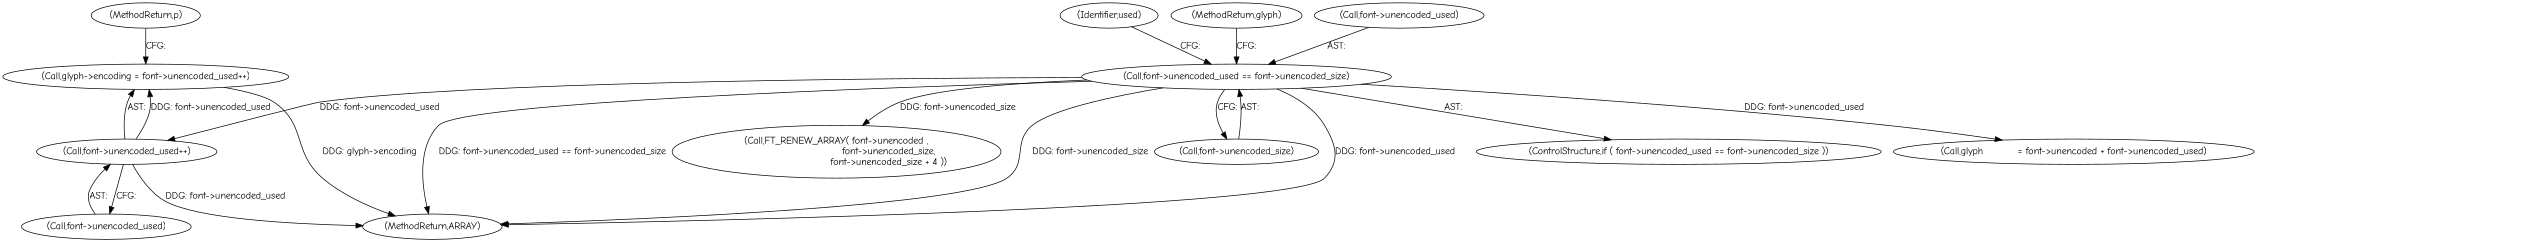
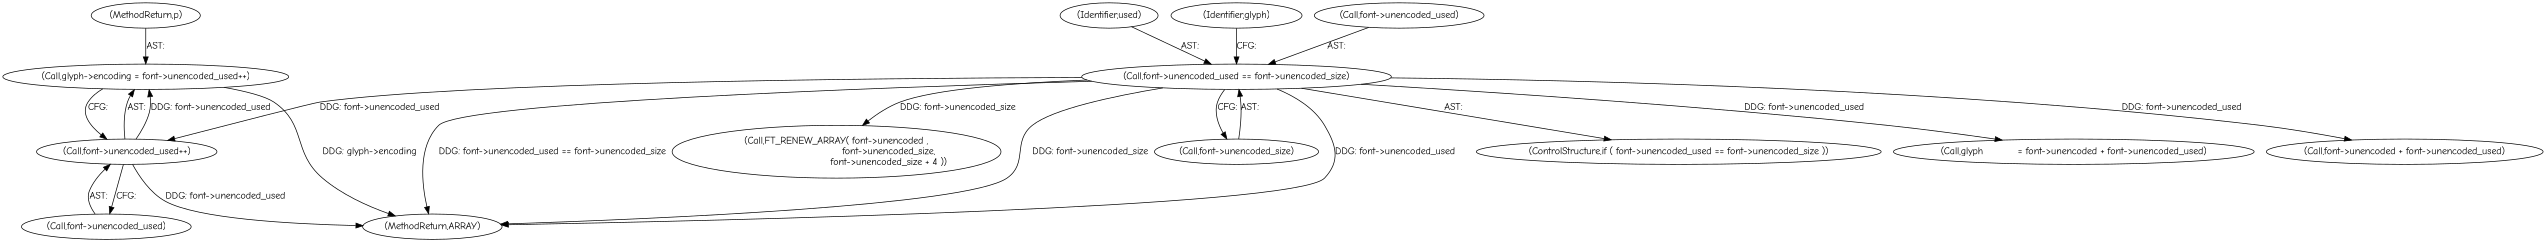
(1237, 15) -> (1237, 15)
(157, 46) -> (157, 46)
(1192, 46) -> (1192, 46)
none -> (85, 111)
none -> (2405, 152)
